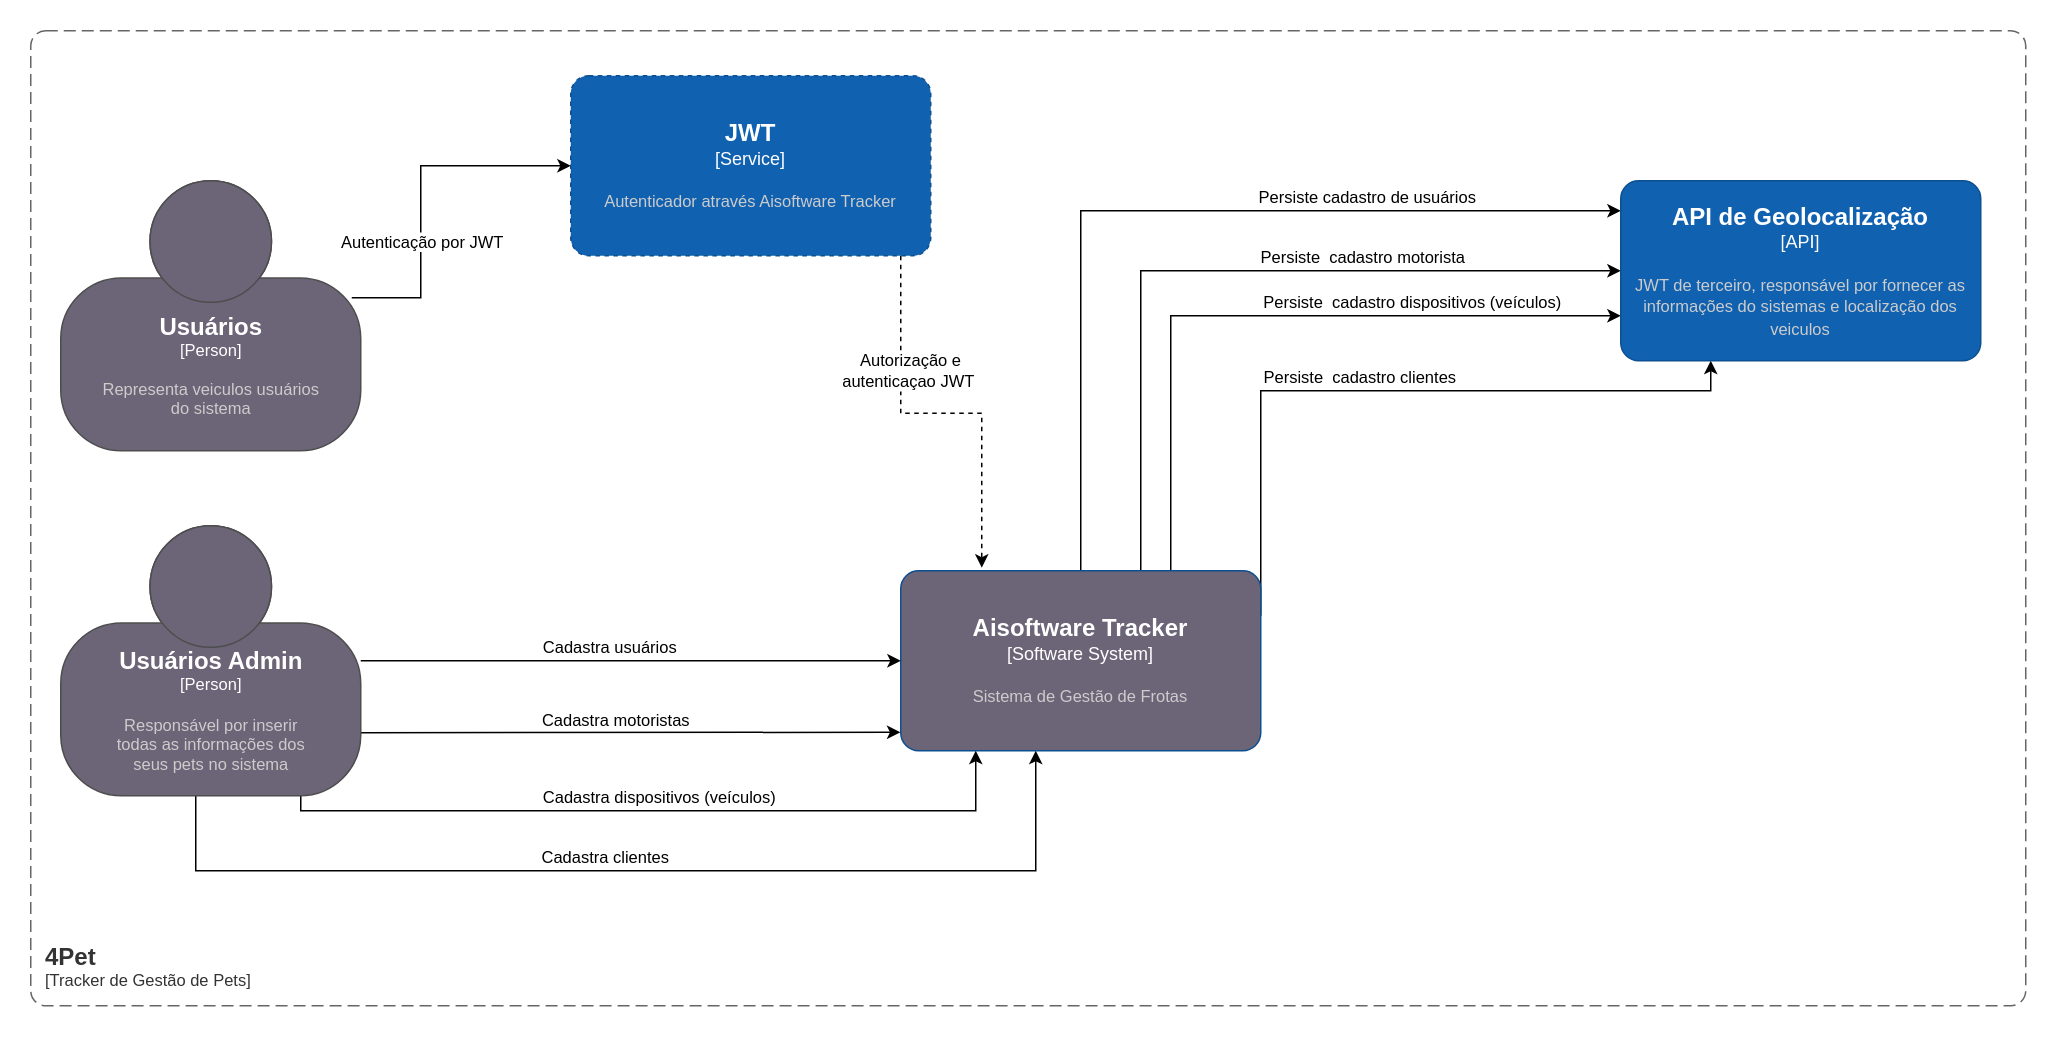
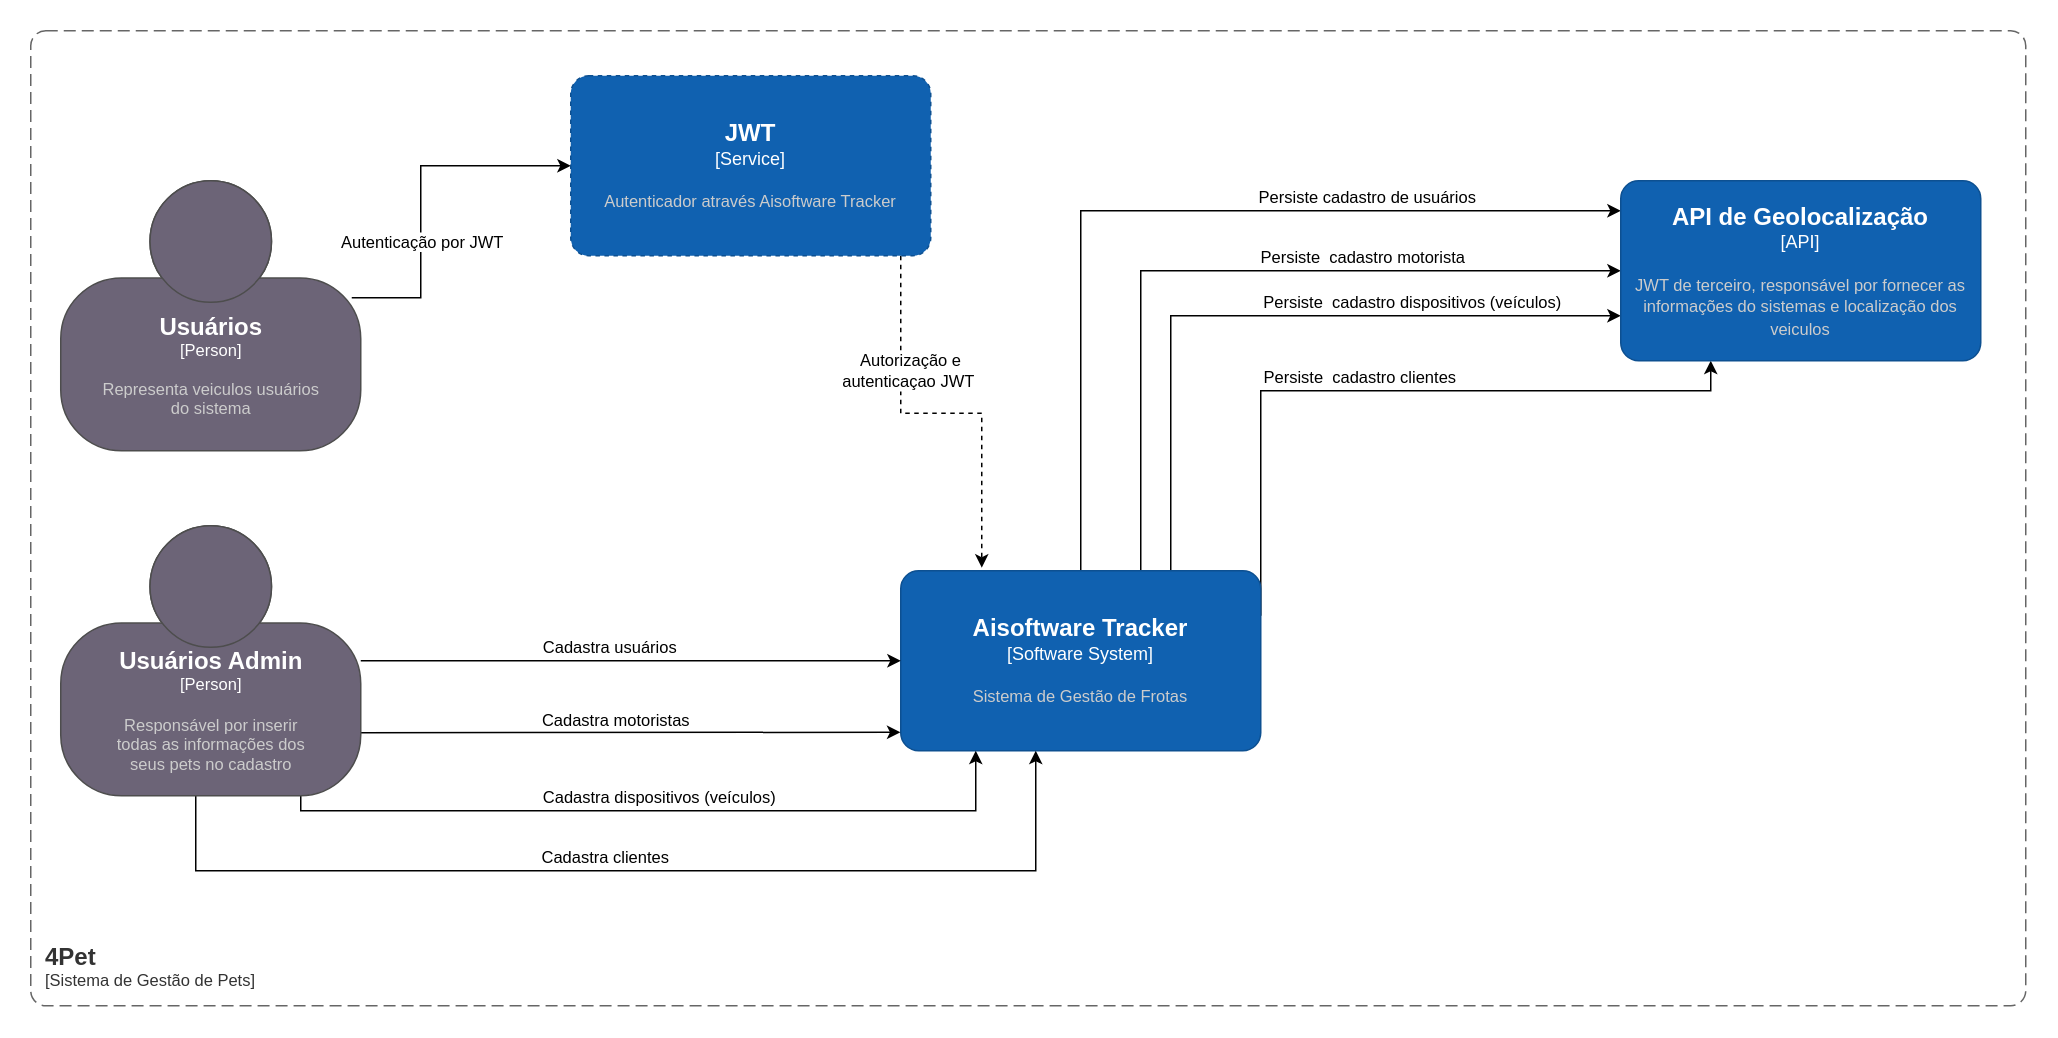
(1081, 661) -> (1081, 661)
(212, 710) -> (212, 710)
(162, 969) -> (160, 969)
